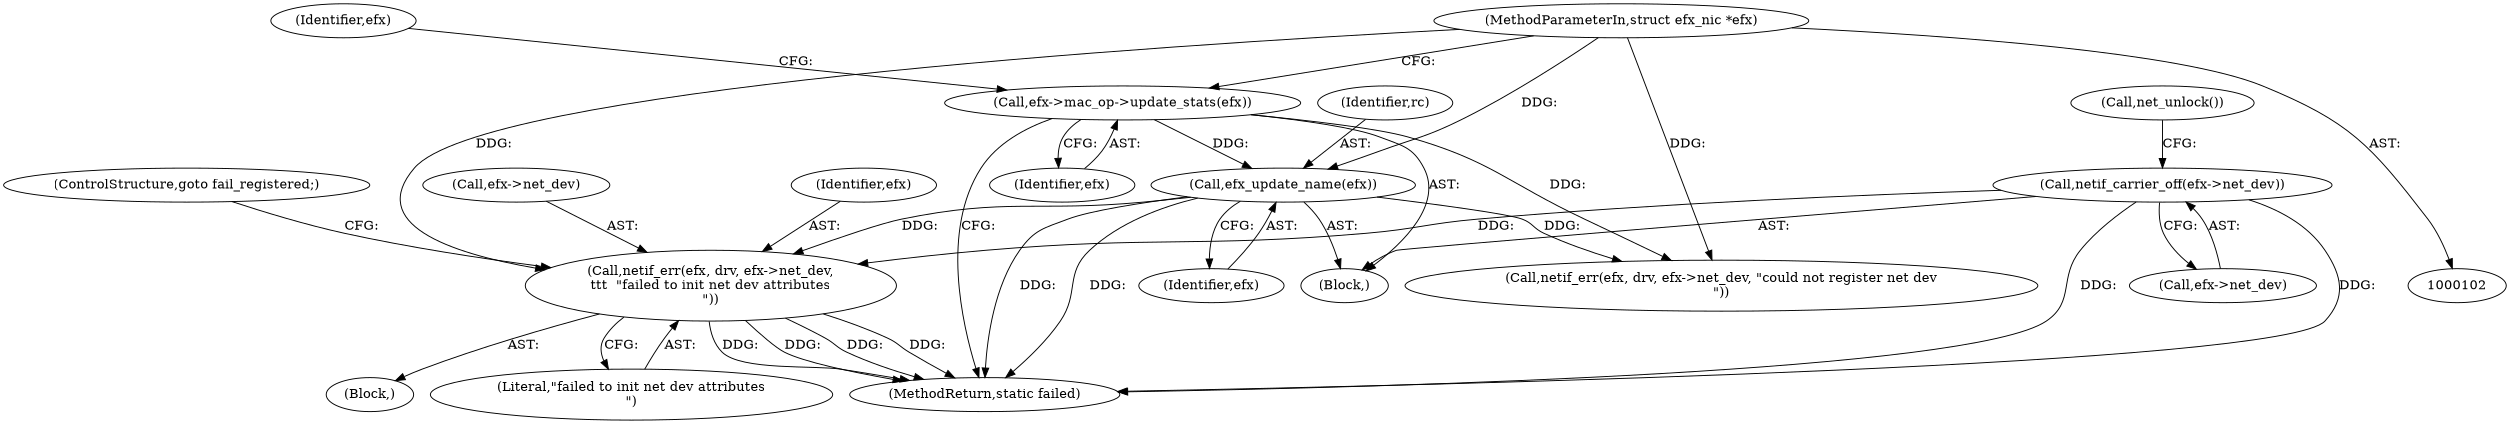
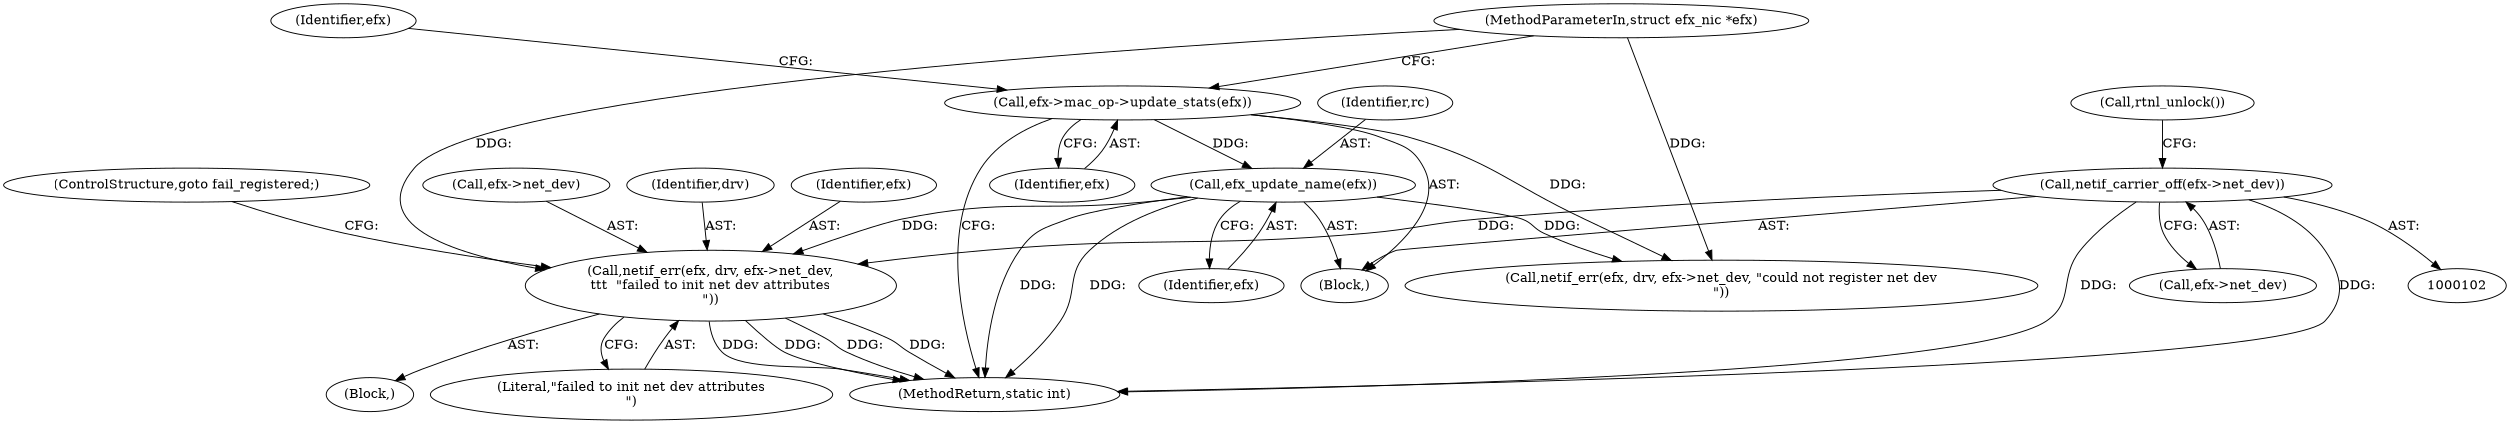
(2159, 61) -> (2363, 219)
(2162, 103) -> (2162, 103)
(1473, 114) -> none
none -> (700, 185)
(985, 395) -> (985, 395)
